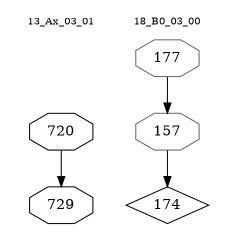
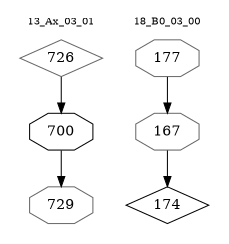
none -> (61, 58)
(61, 132) -> (61, 132)
(167, 132) -> (167, 132)
(61, 205) -> (61, 205)
